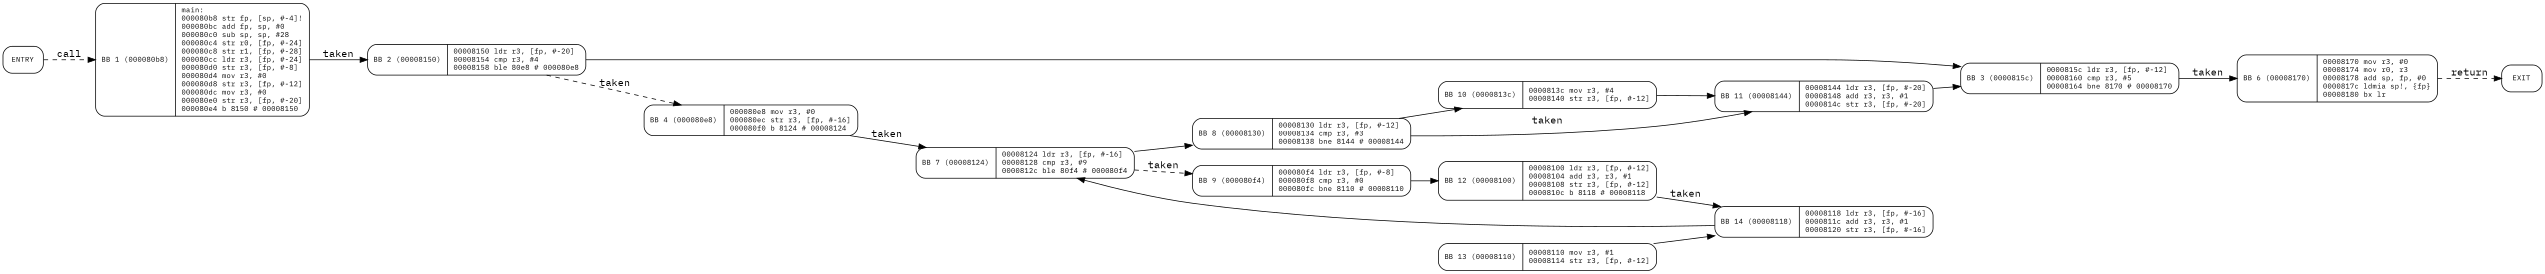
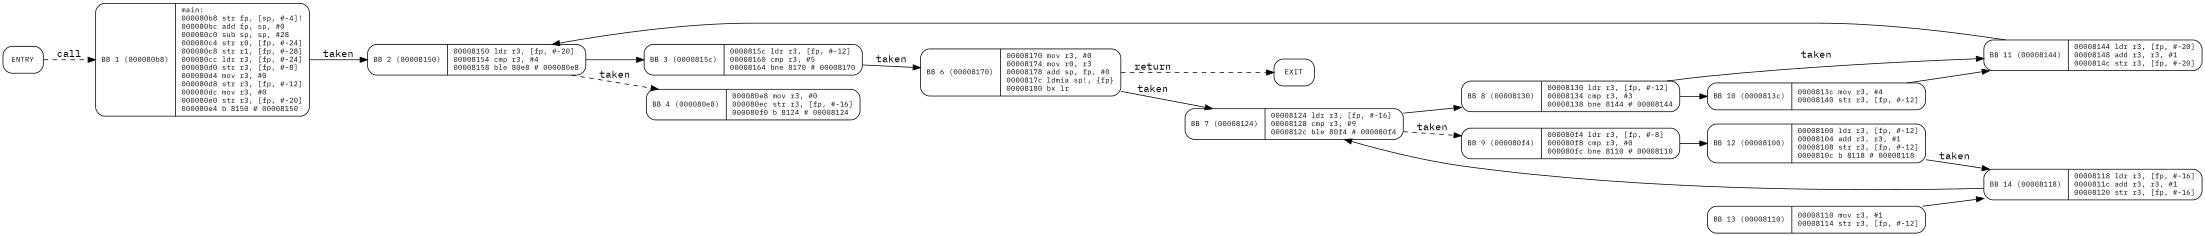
(1943, 88) -> (1282, 23)
(884, 141) -> (1163, 99)
